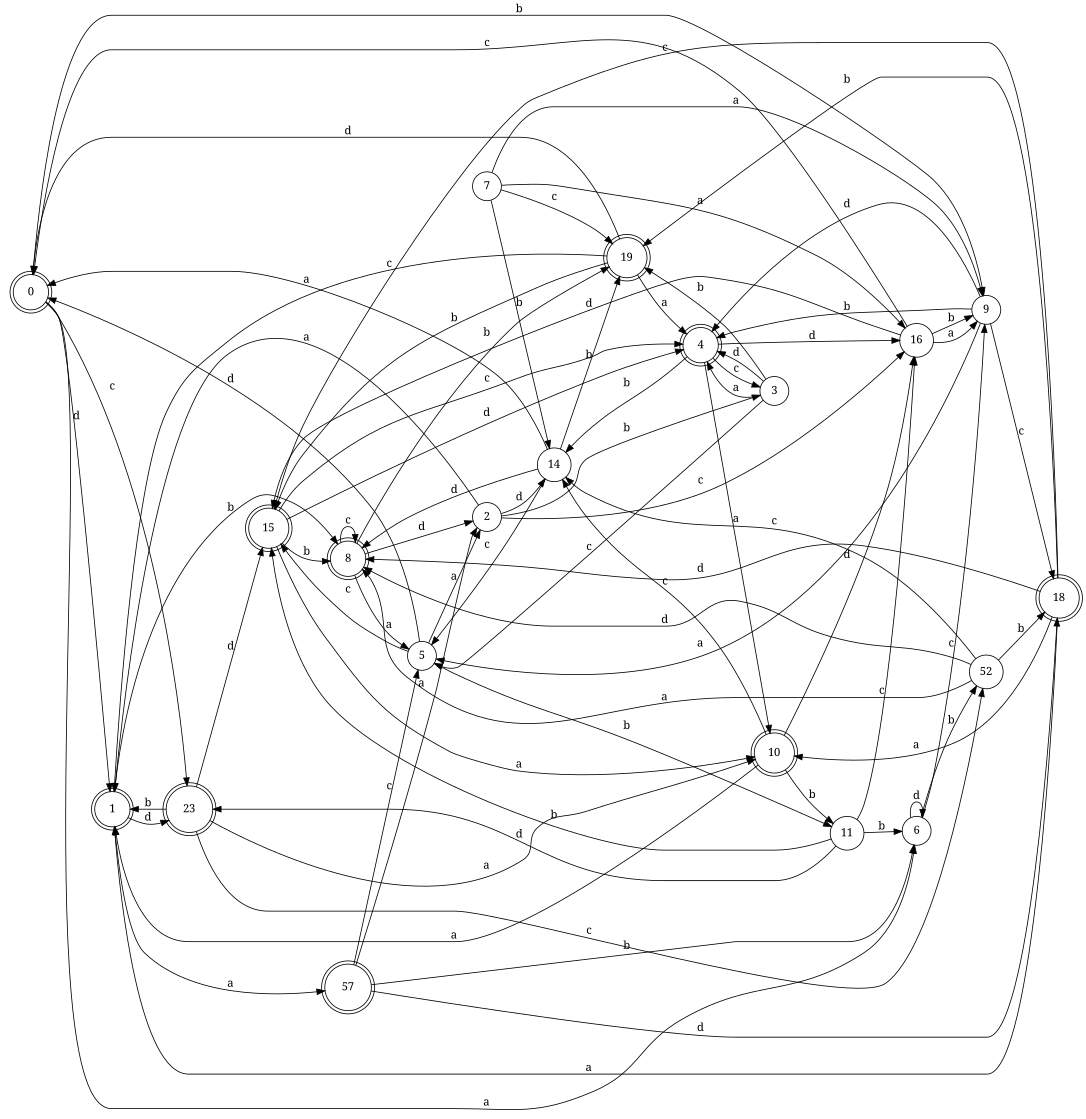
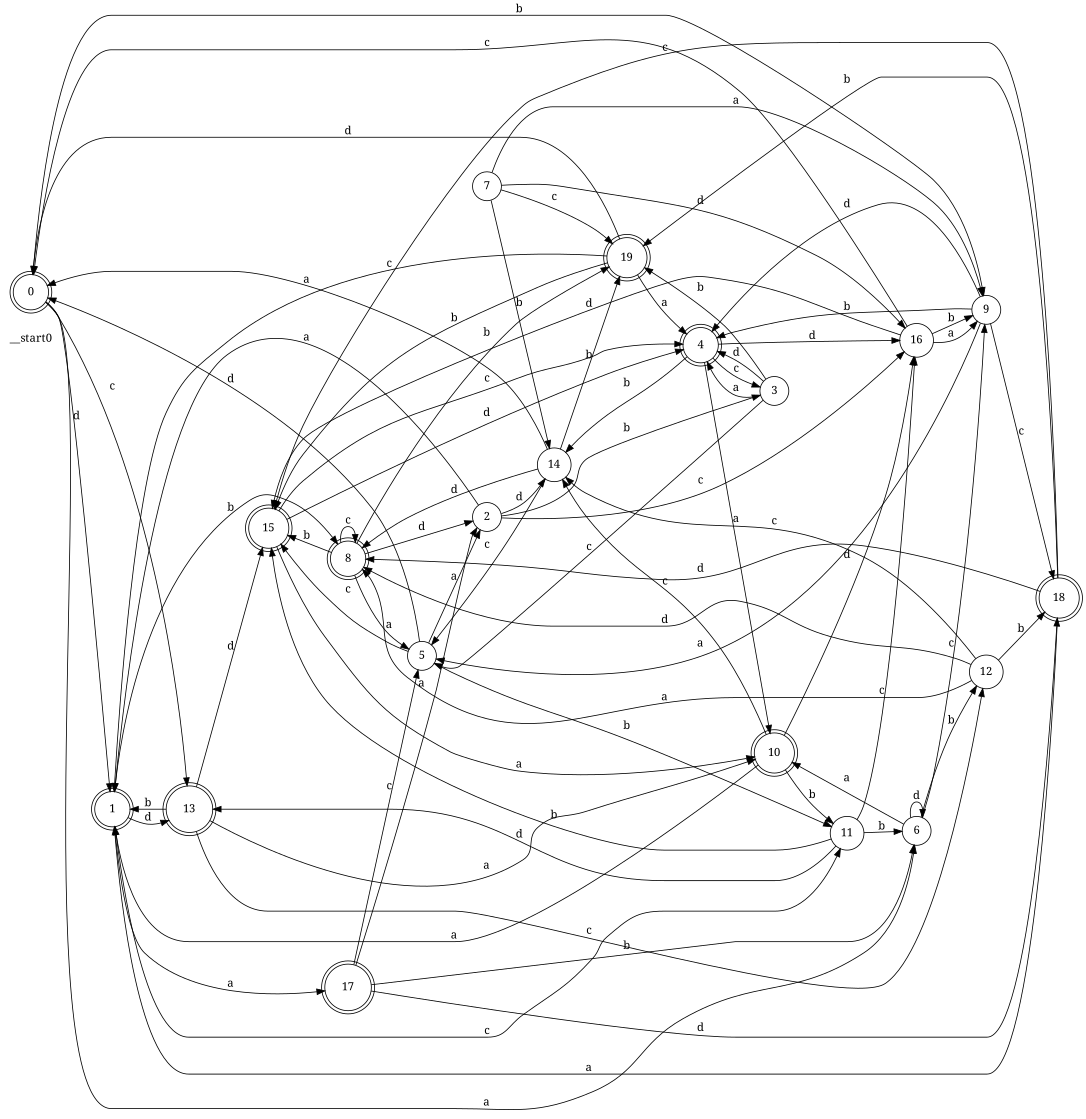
(701, 201) -> (701, 201)
none -> (31, 339)
(300, 557) -> (313, 545)
(986, 672) -> (986, 672)
(958, 741) -> (852, 795)
(189, 809) -> (189, 809)
(348, 987) -> (348, 987)
none -> (434, 1037)
